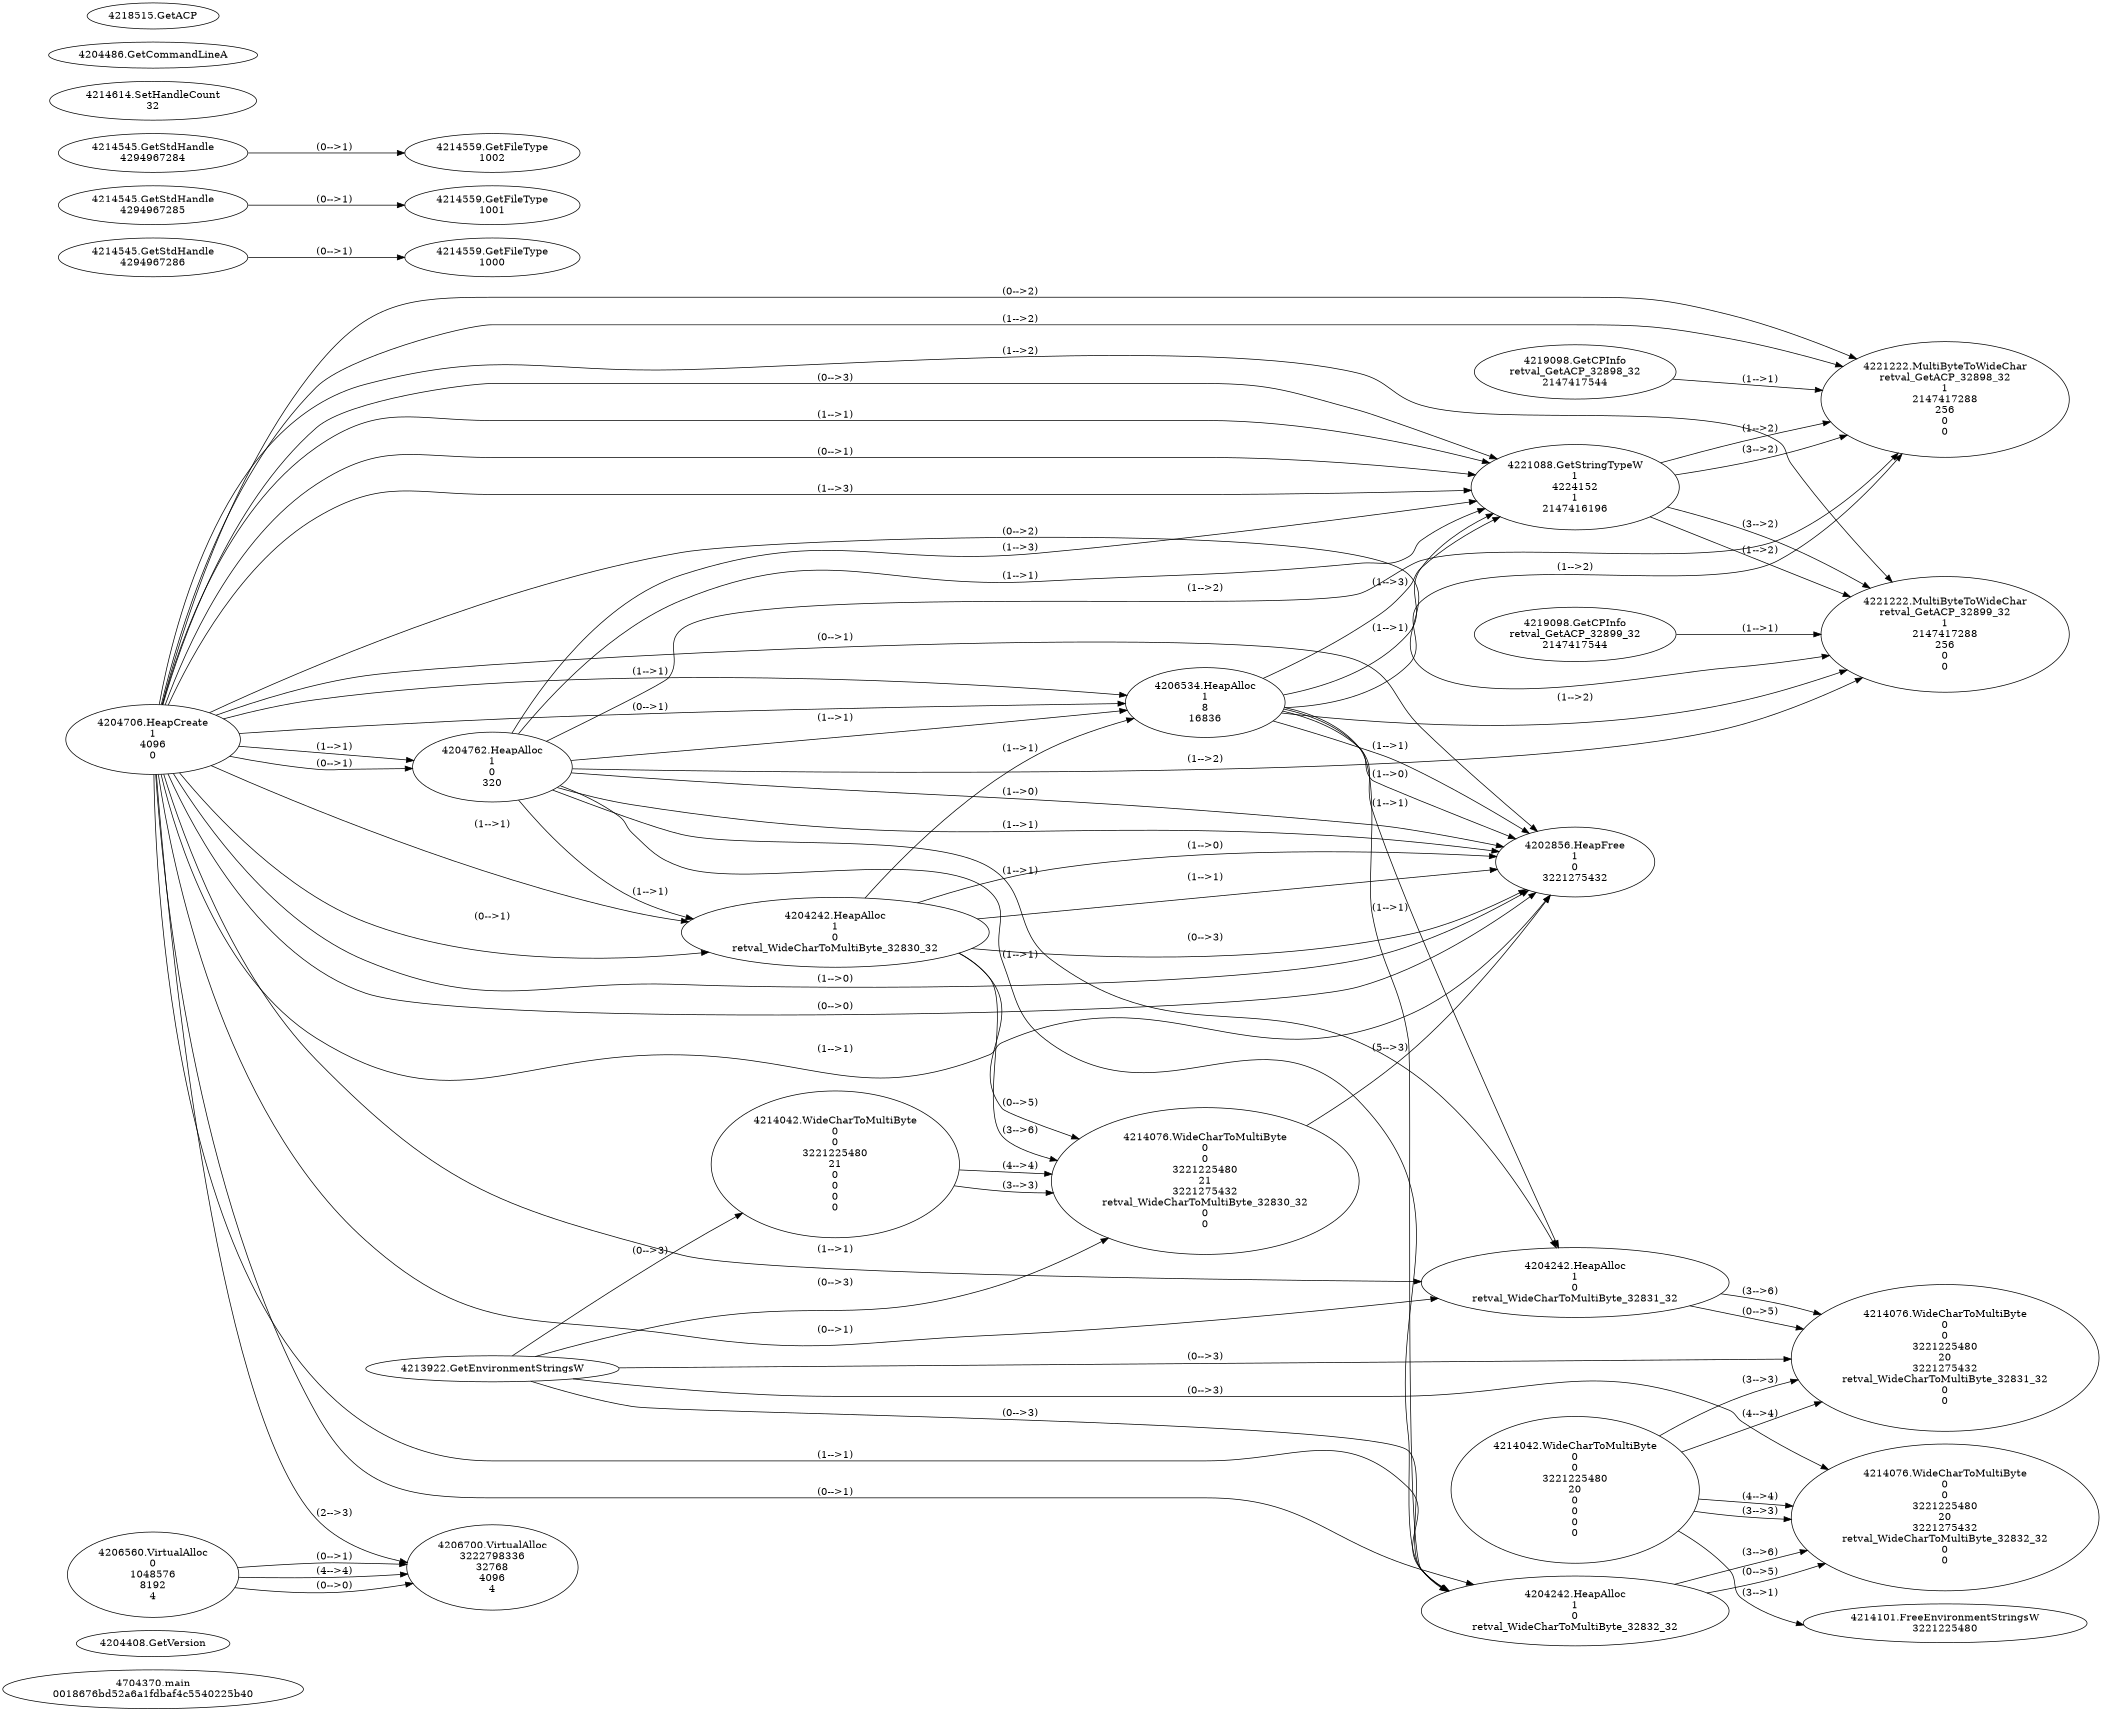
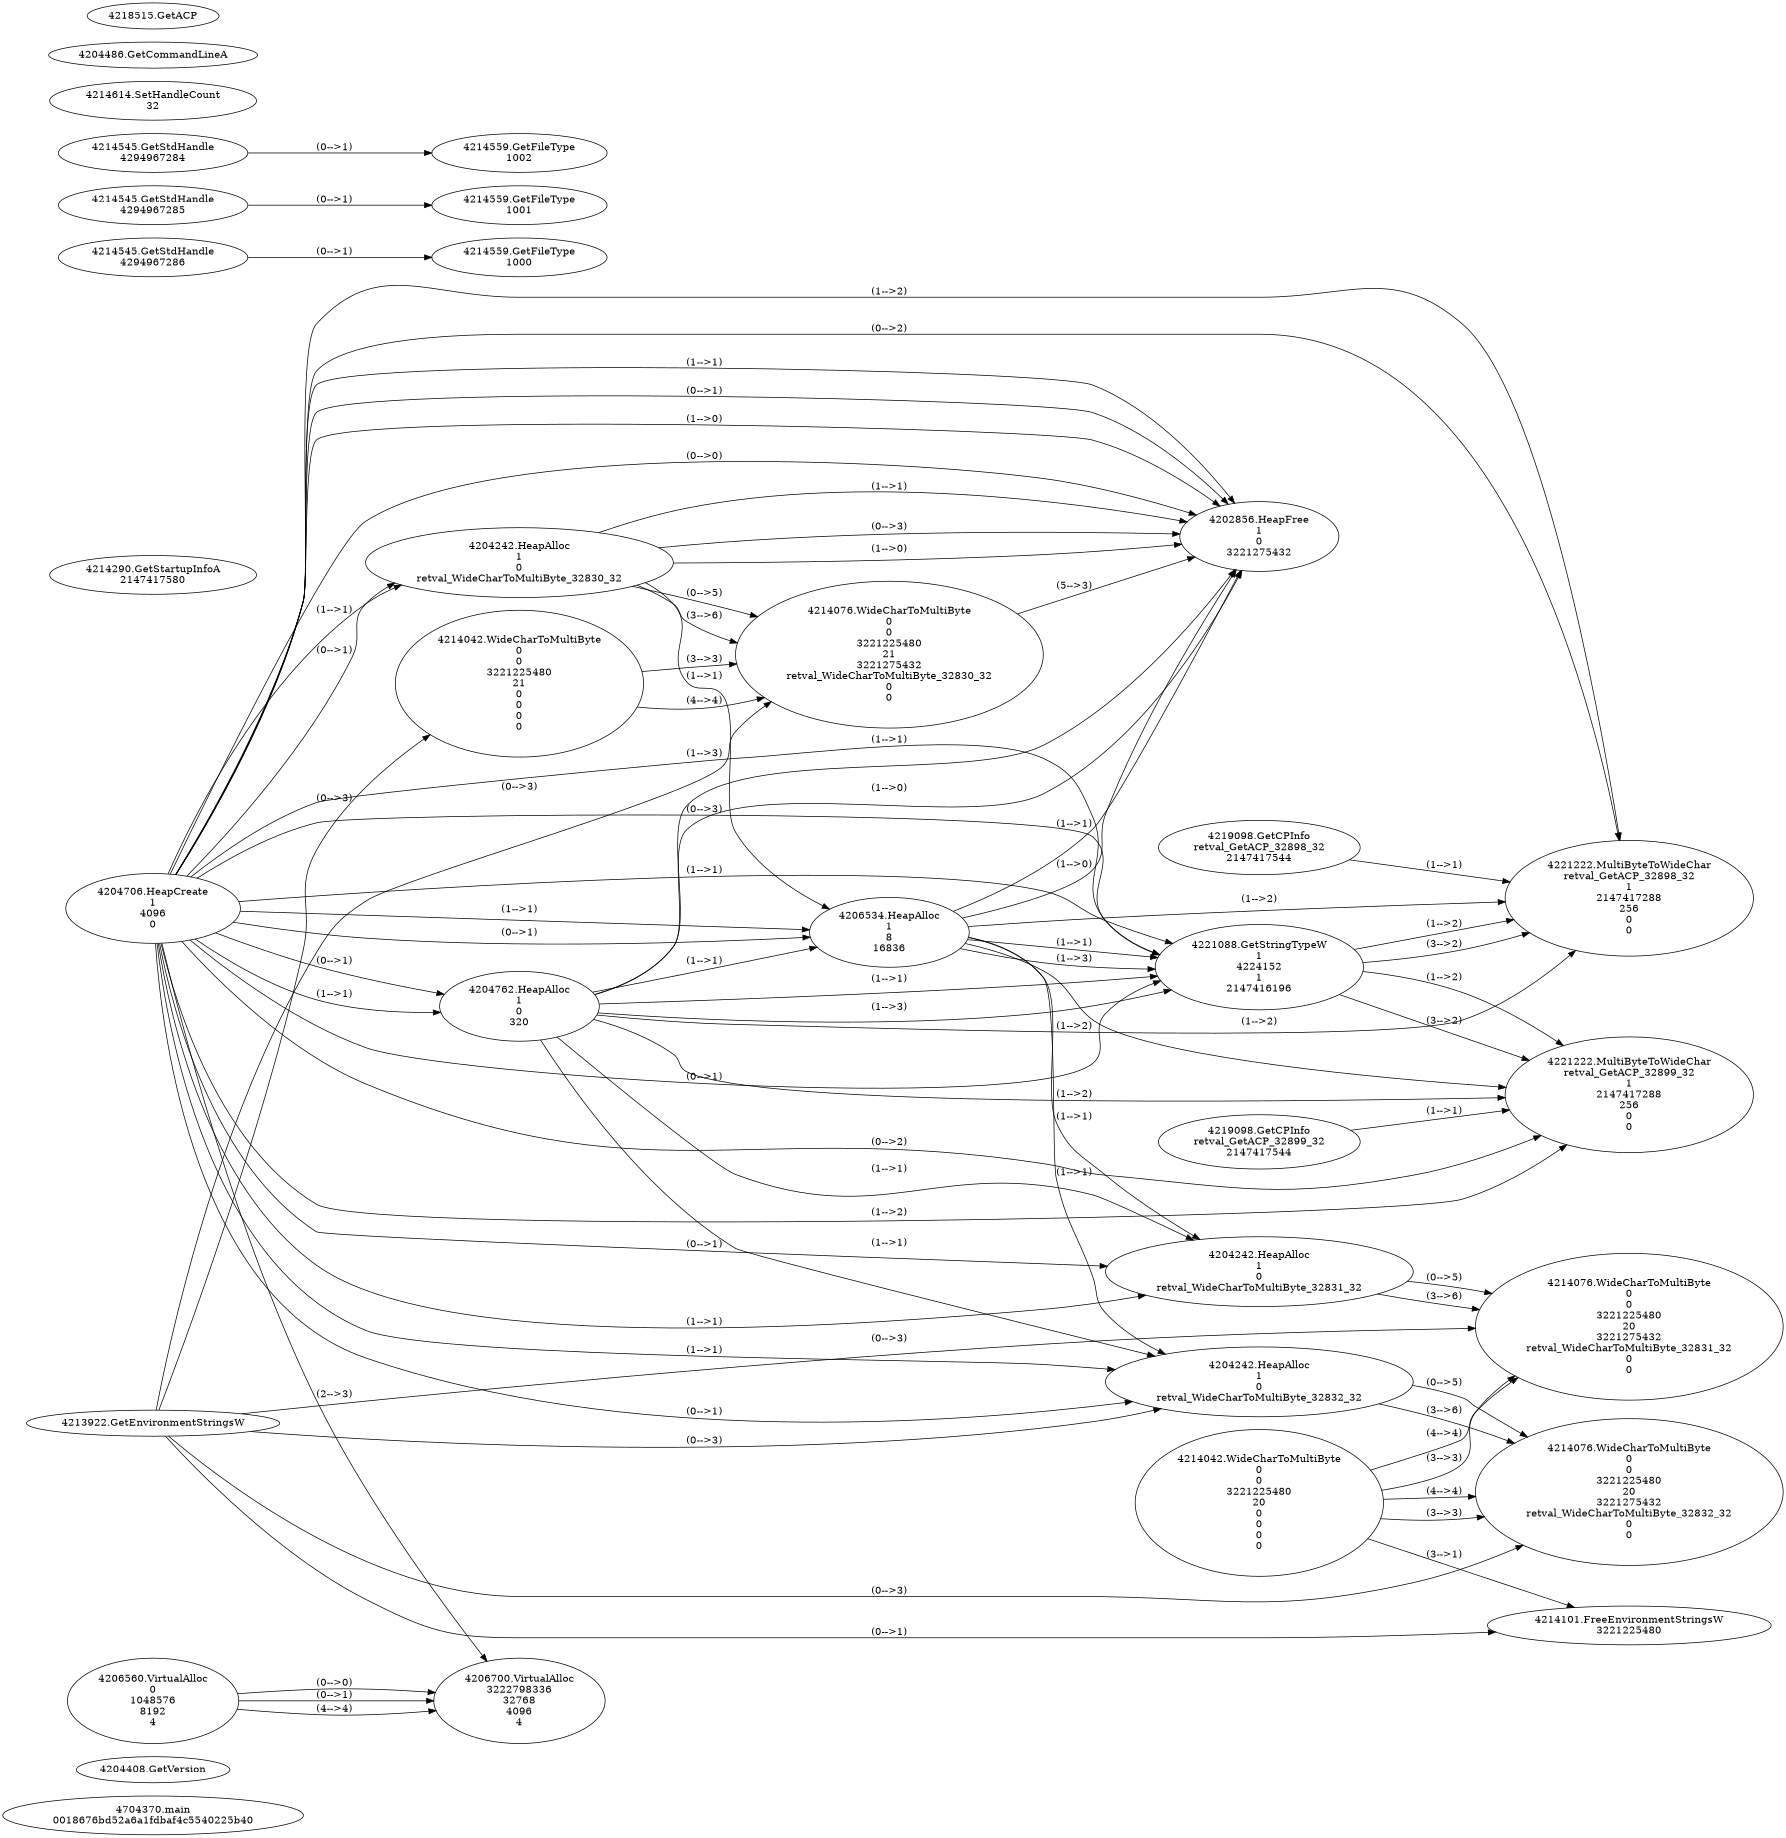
none -> (153, 575)
(593, 873) -> none
none -> (794, 1638)
